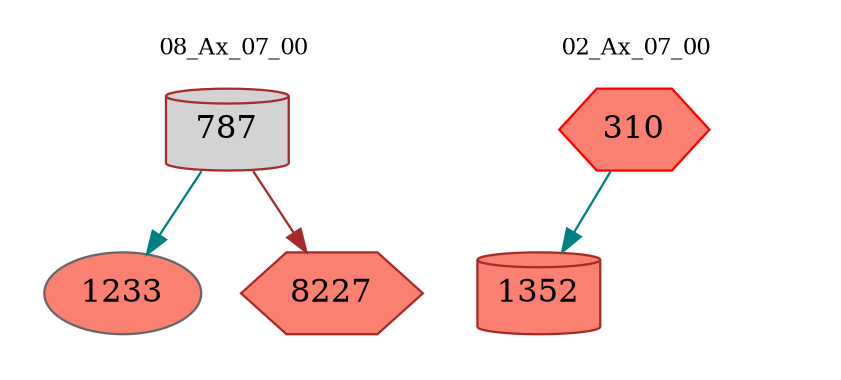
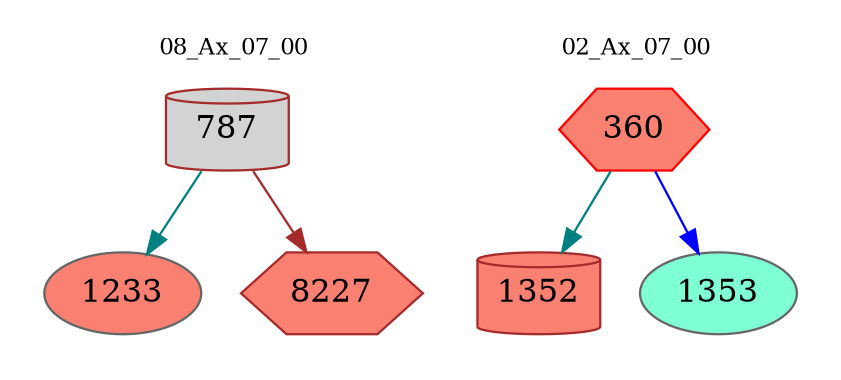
(634, 130) -> (634, 130)
none -> (718, 293)
